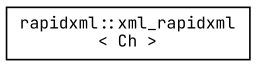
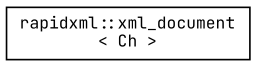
(128, 33) -> (128, 33)
